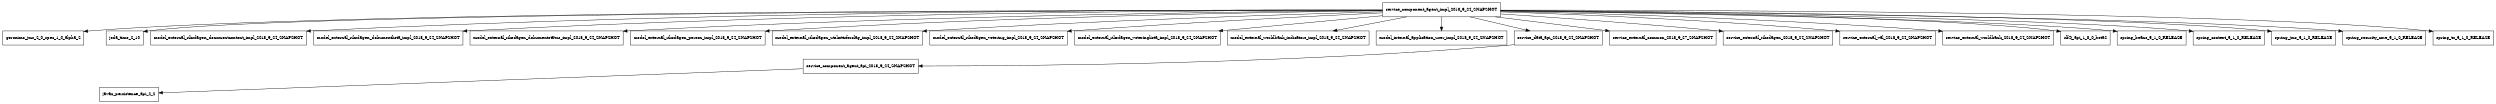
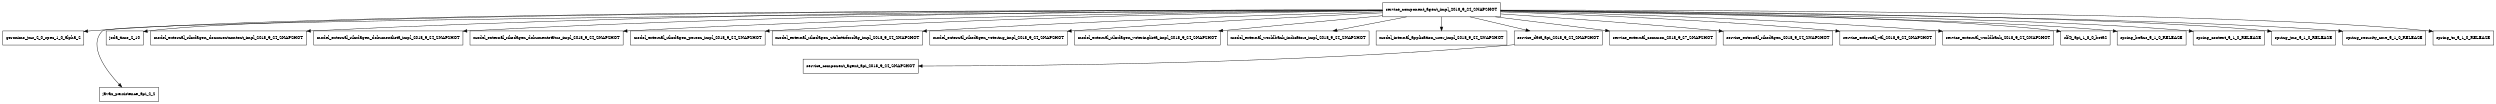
(483, 81) -> (577, 18)
